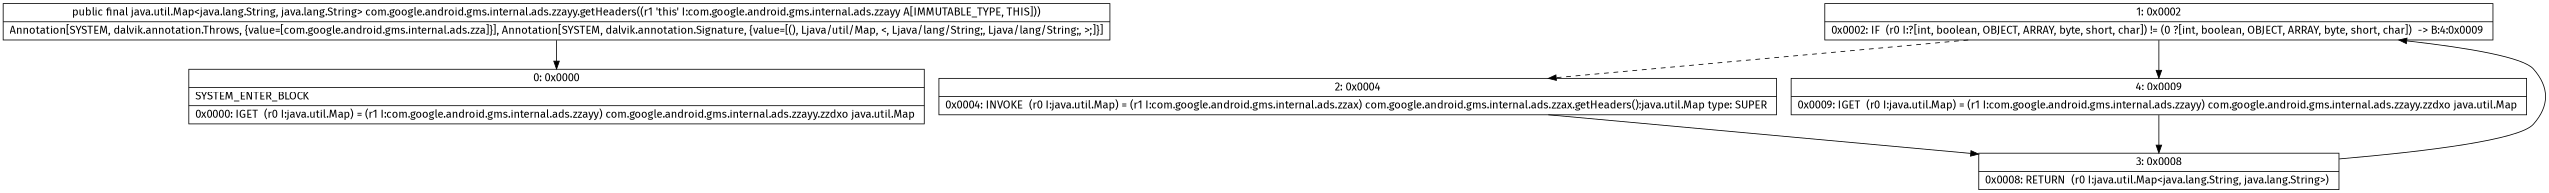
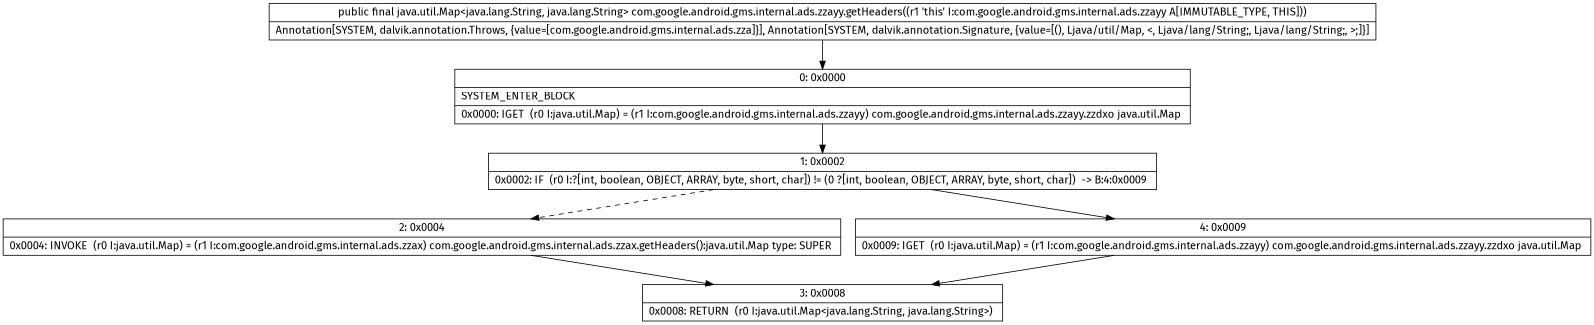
(2531, 126) -> (823, 135)
